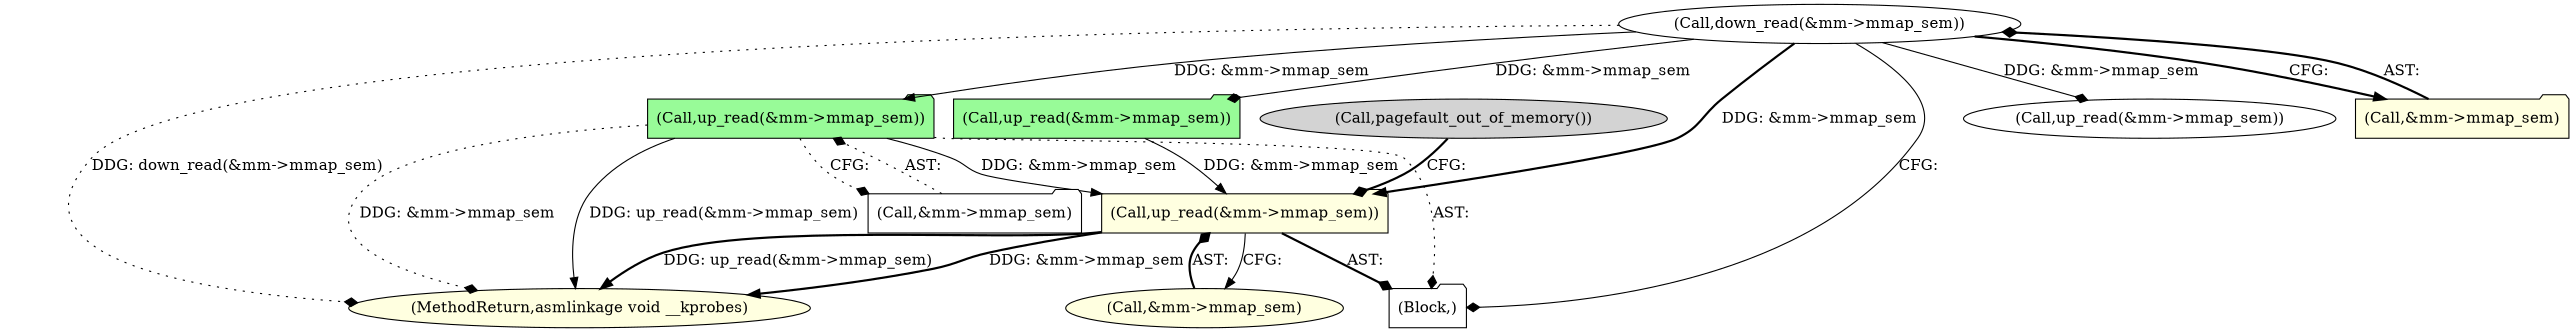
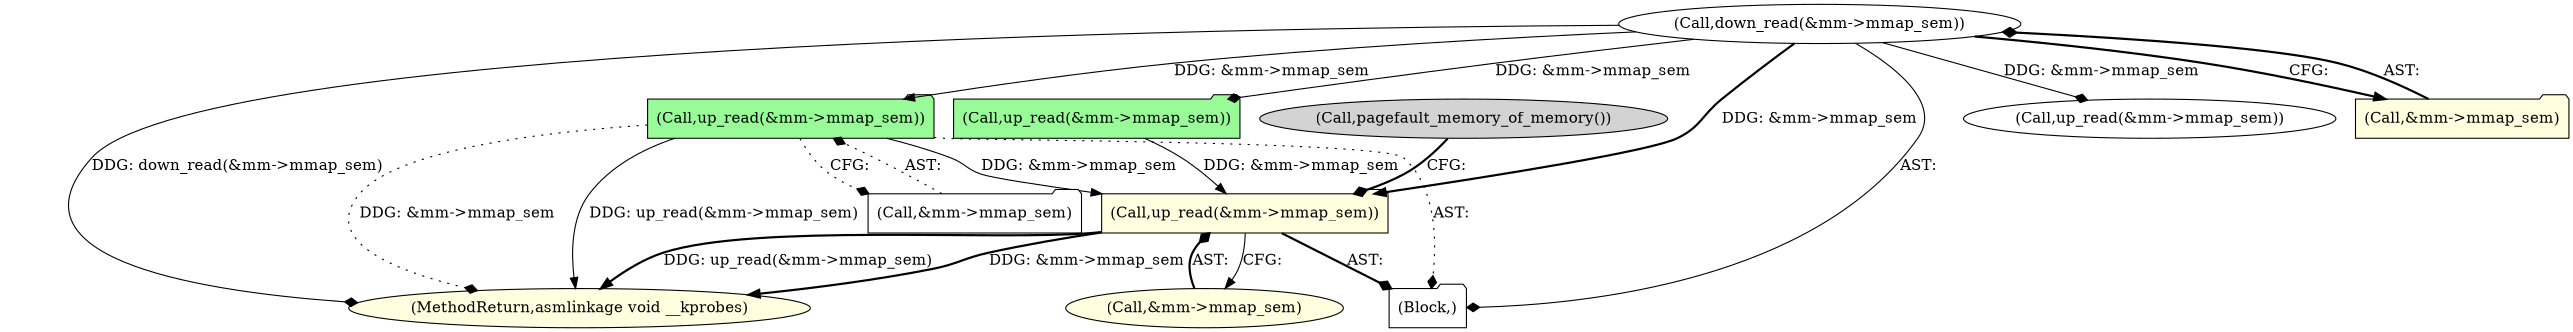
(668, 55) -> (668, 55)
(1464, 119) -> (1464, 119)
(1921, 166) -> (1921, 166)
